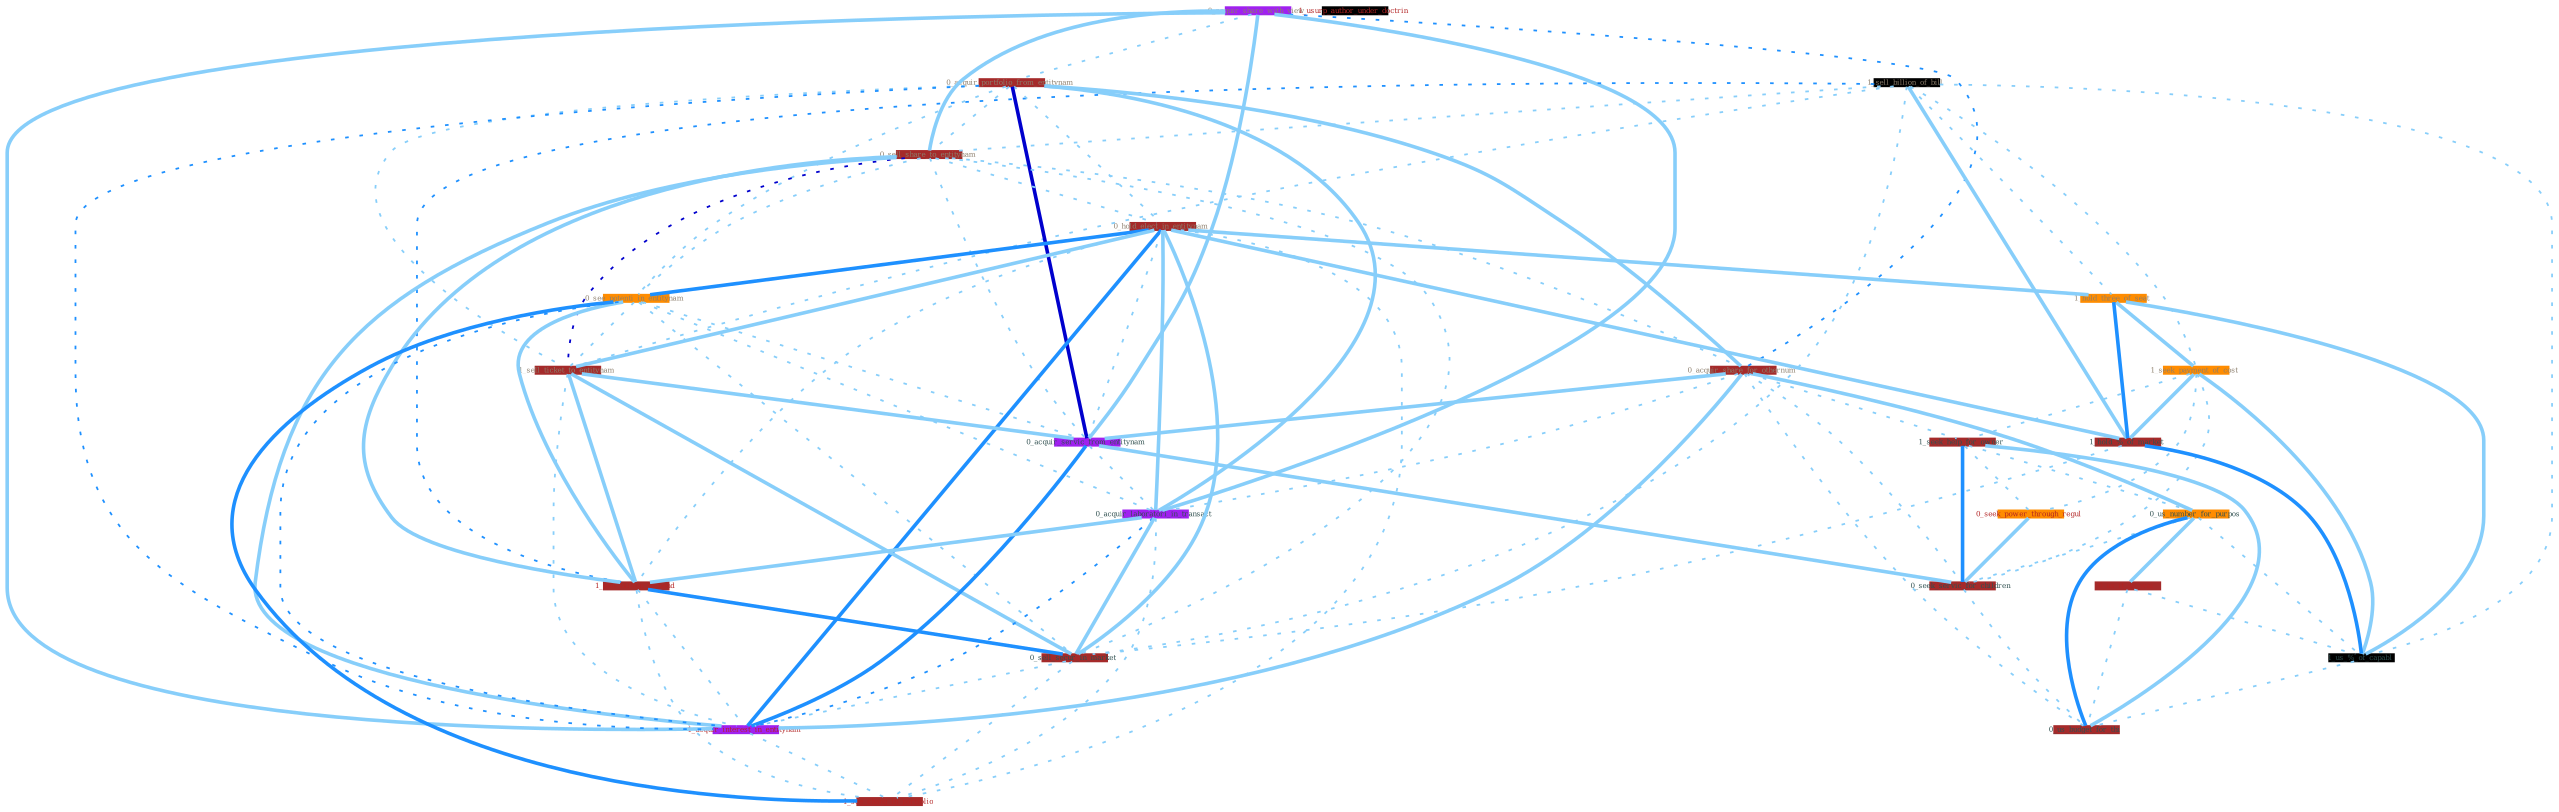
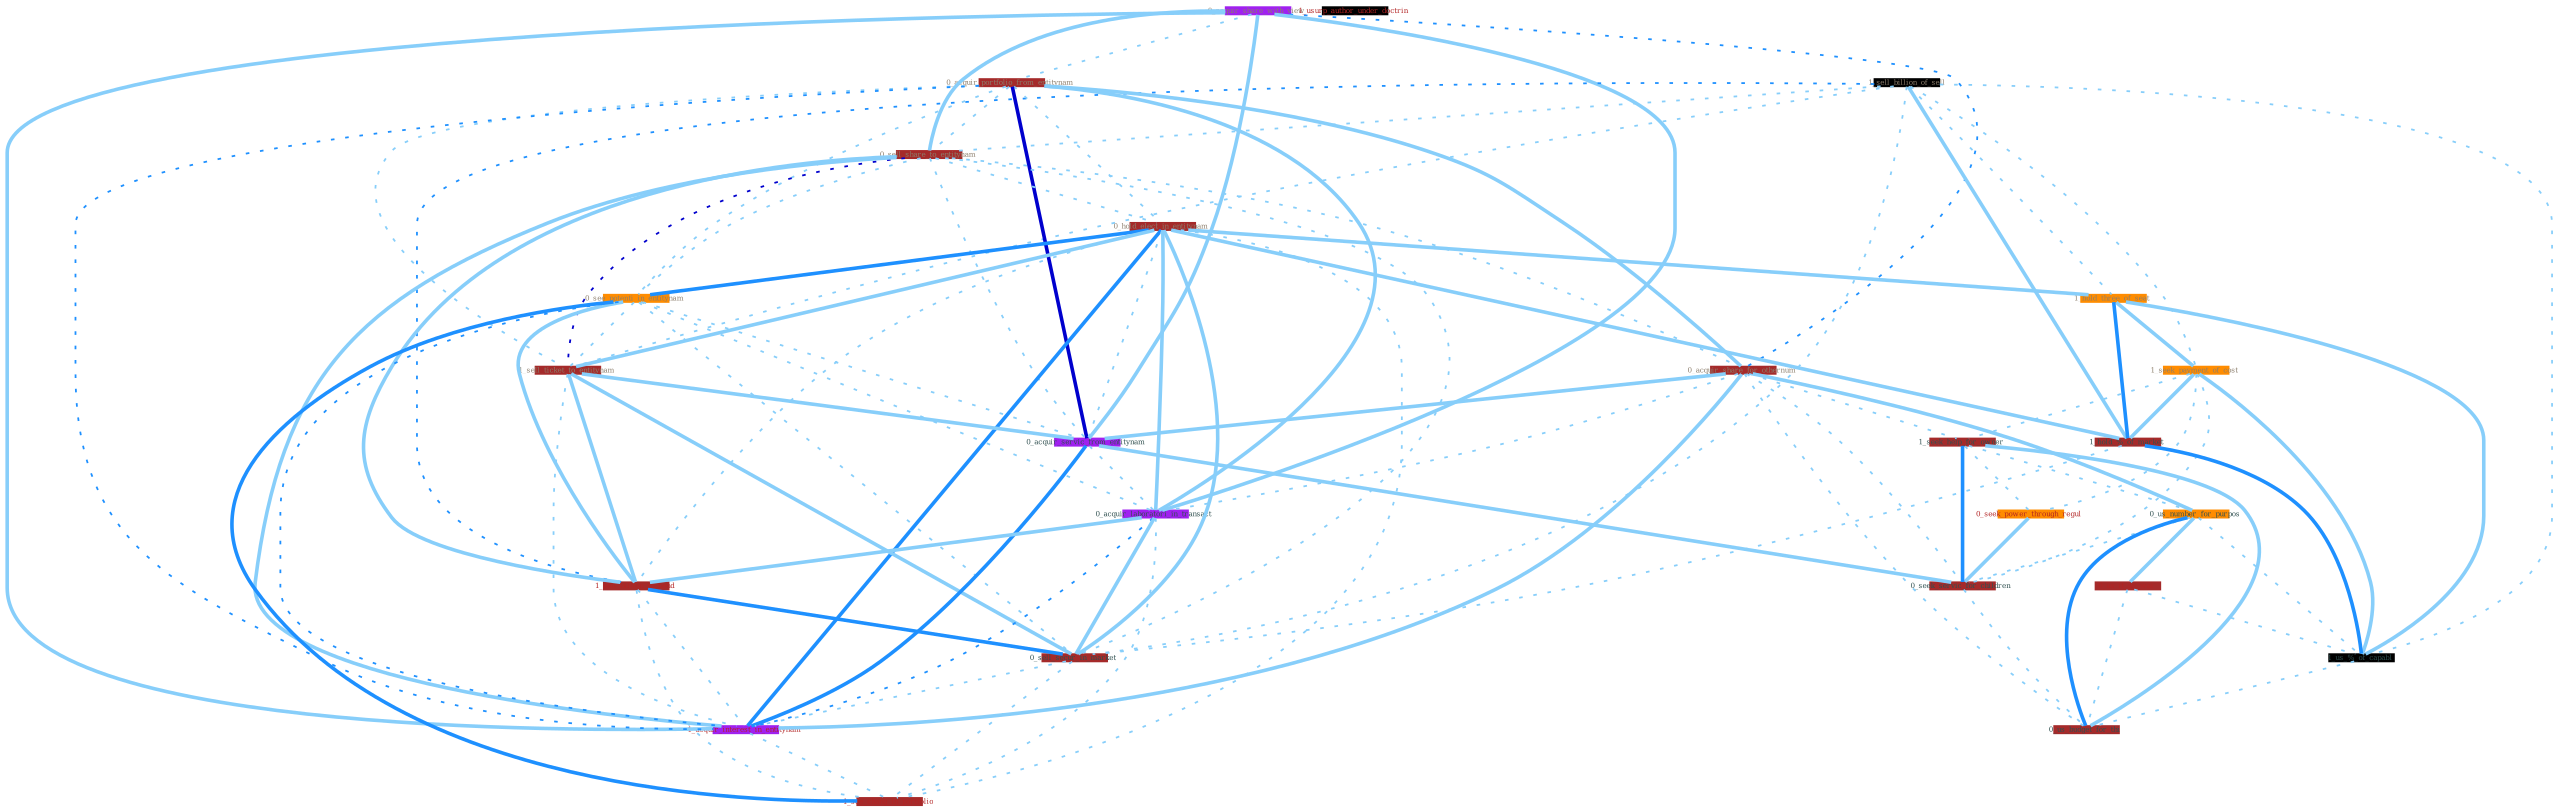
(1907, 83) -> (1907, 83)
